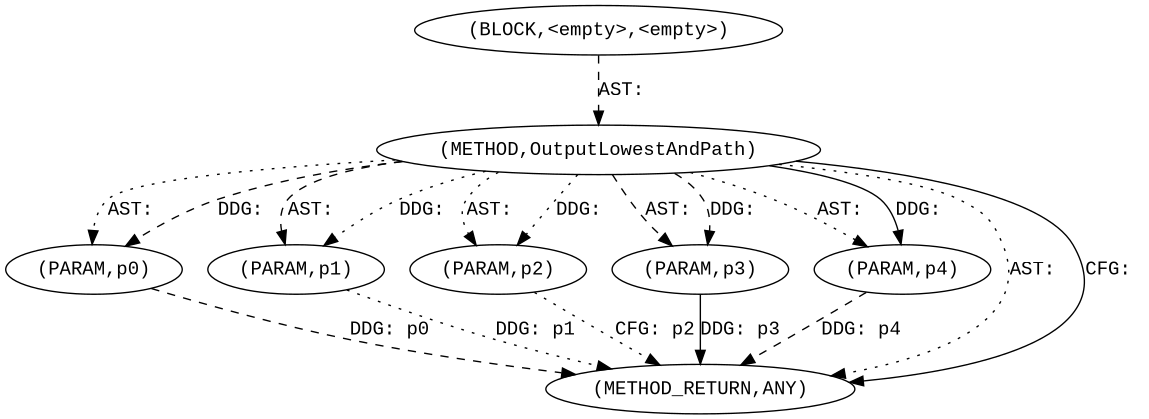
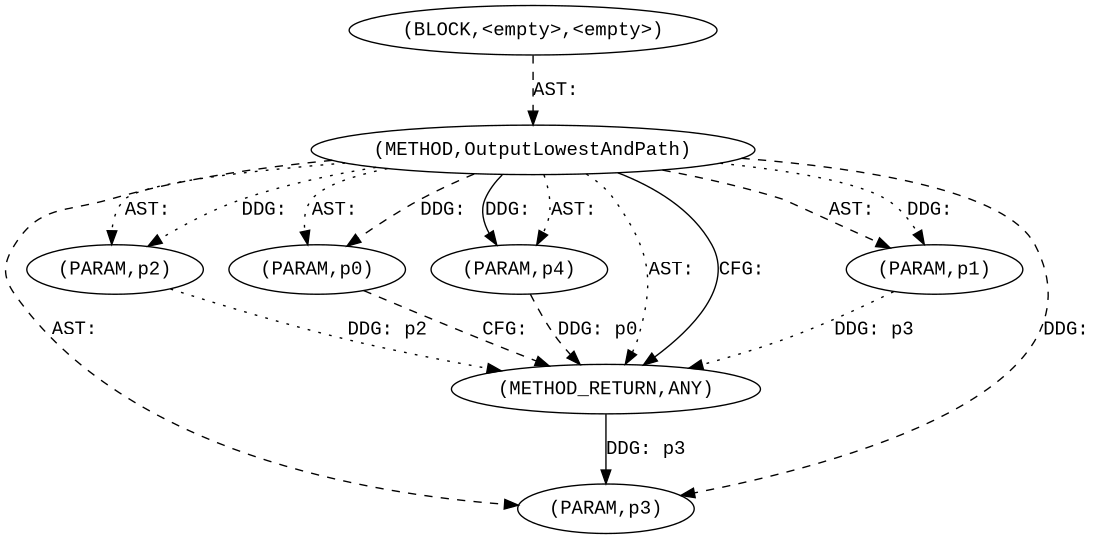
(700, 322) -> (606, 442)
(390, 329) -> (511, 329)
(535, 329) -> (874, 329)
(655, 329) -> (387, 329)
(861, 329) -> (598, 329)
